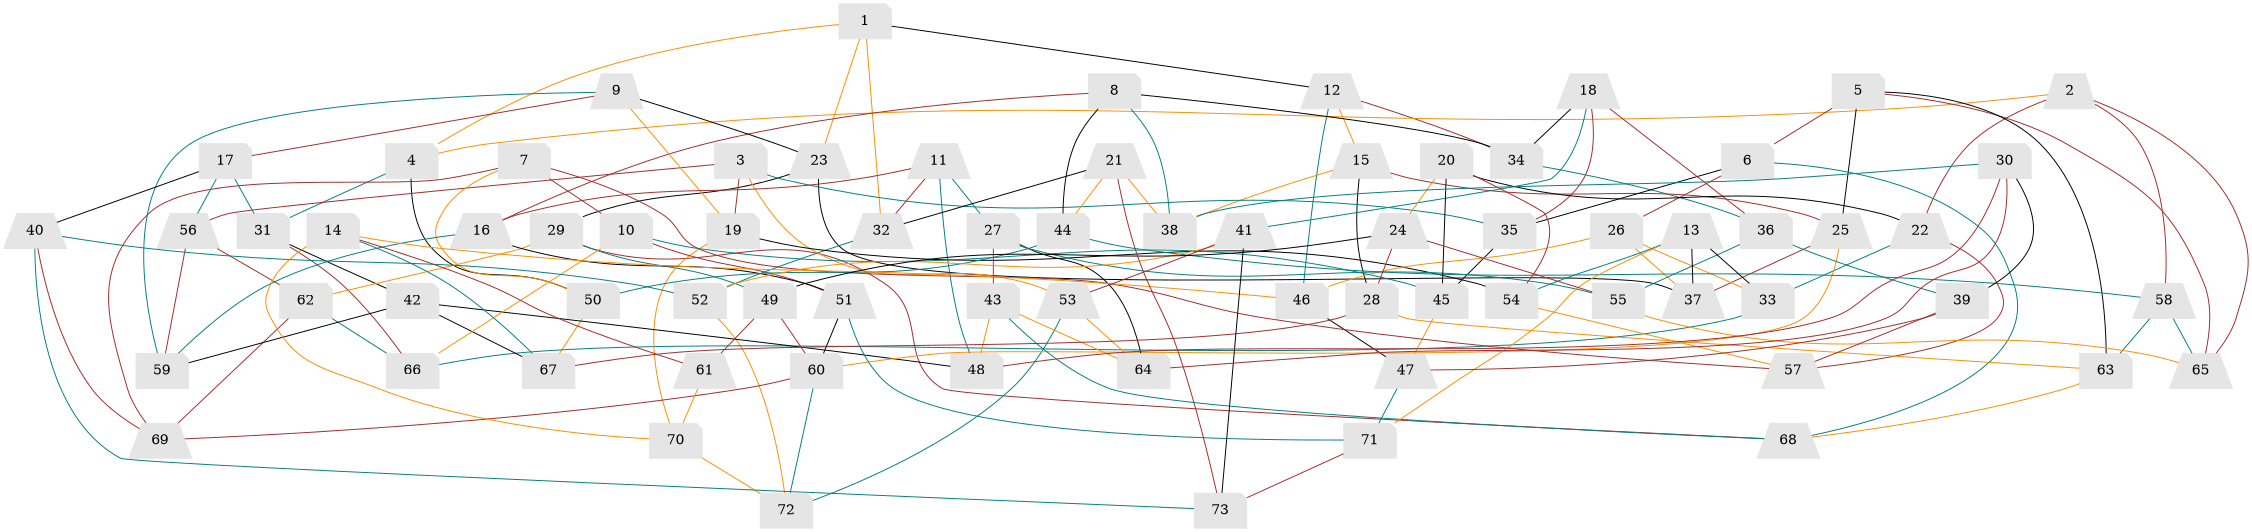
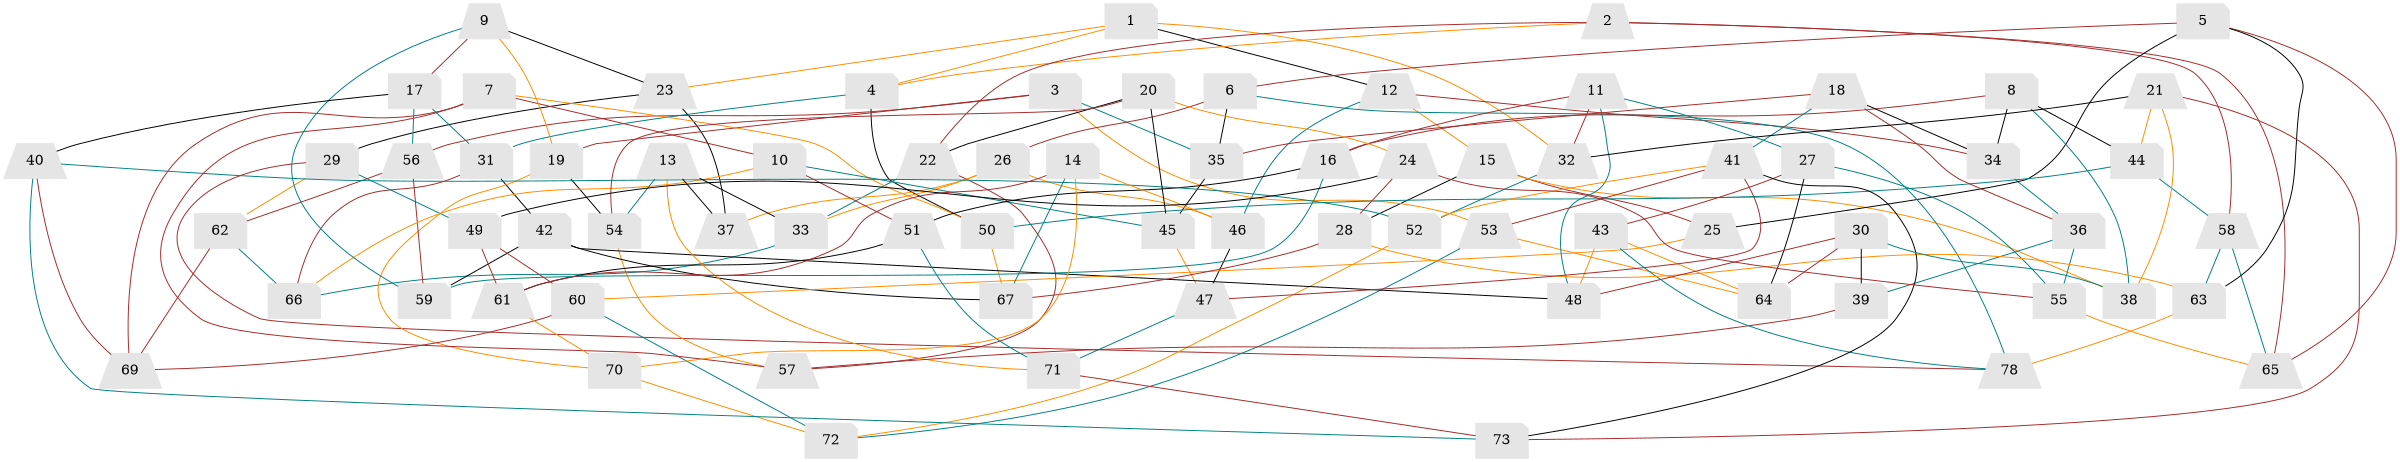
(1762, 268) -> none
(831, 336) -> (730, 265)
(1685, 357) -> (1514, 279)
(1788, 441) -> (2010, 371)
